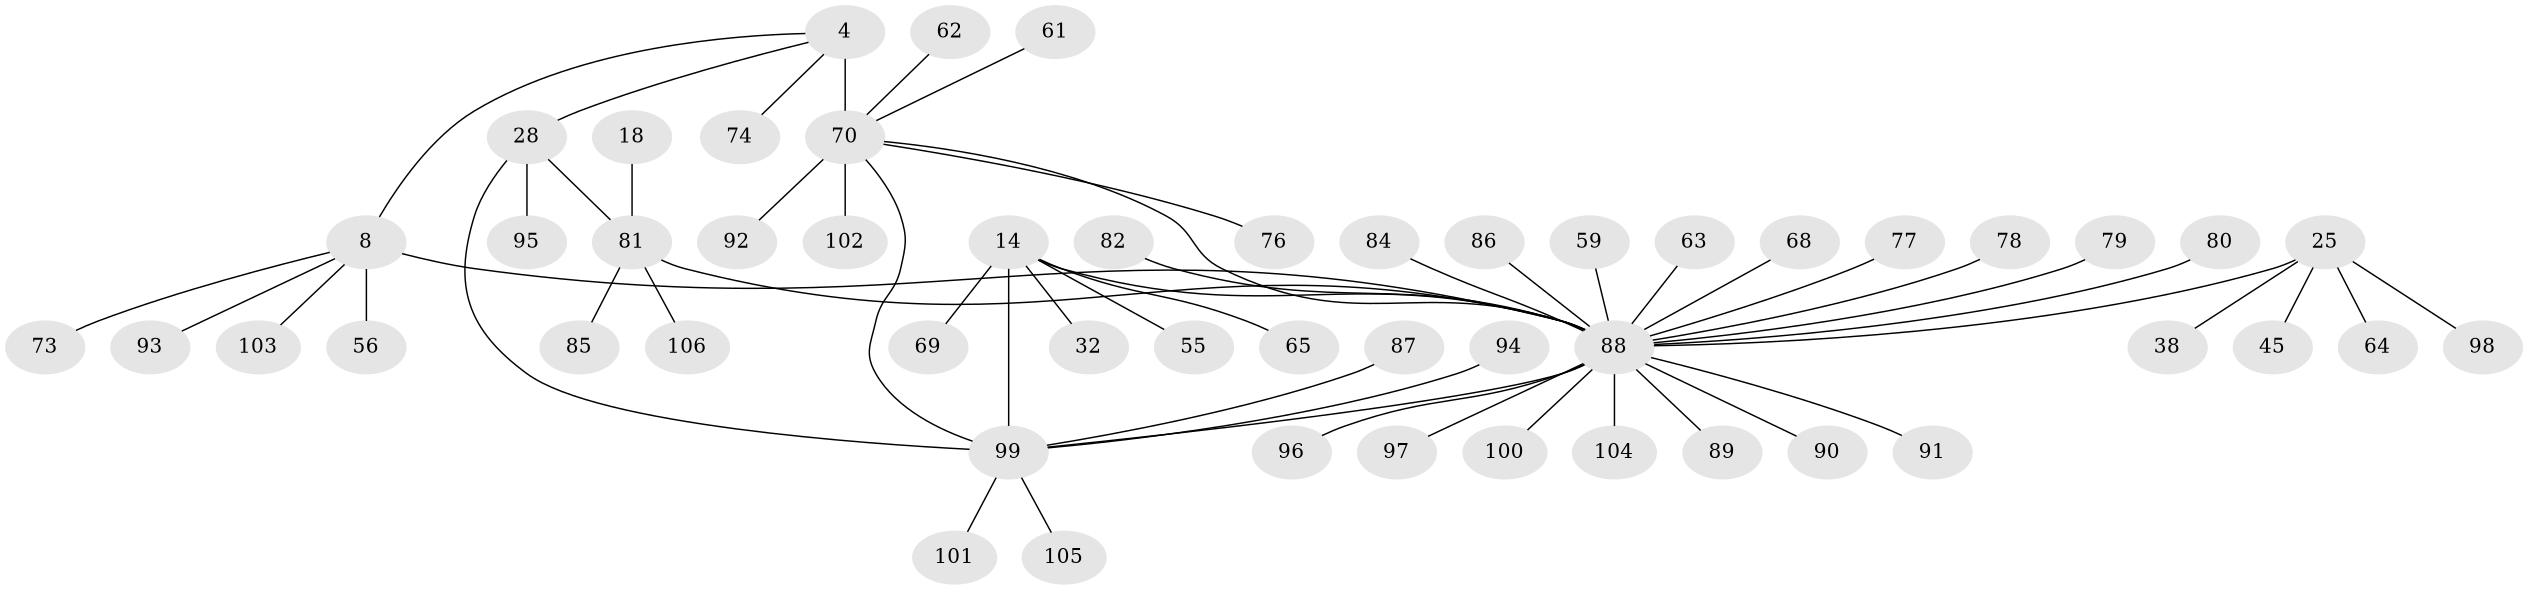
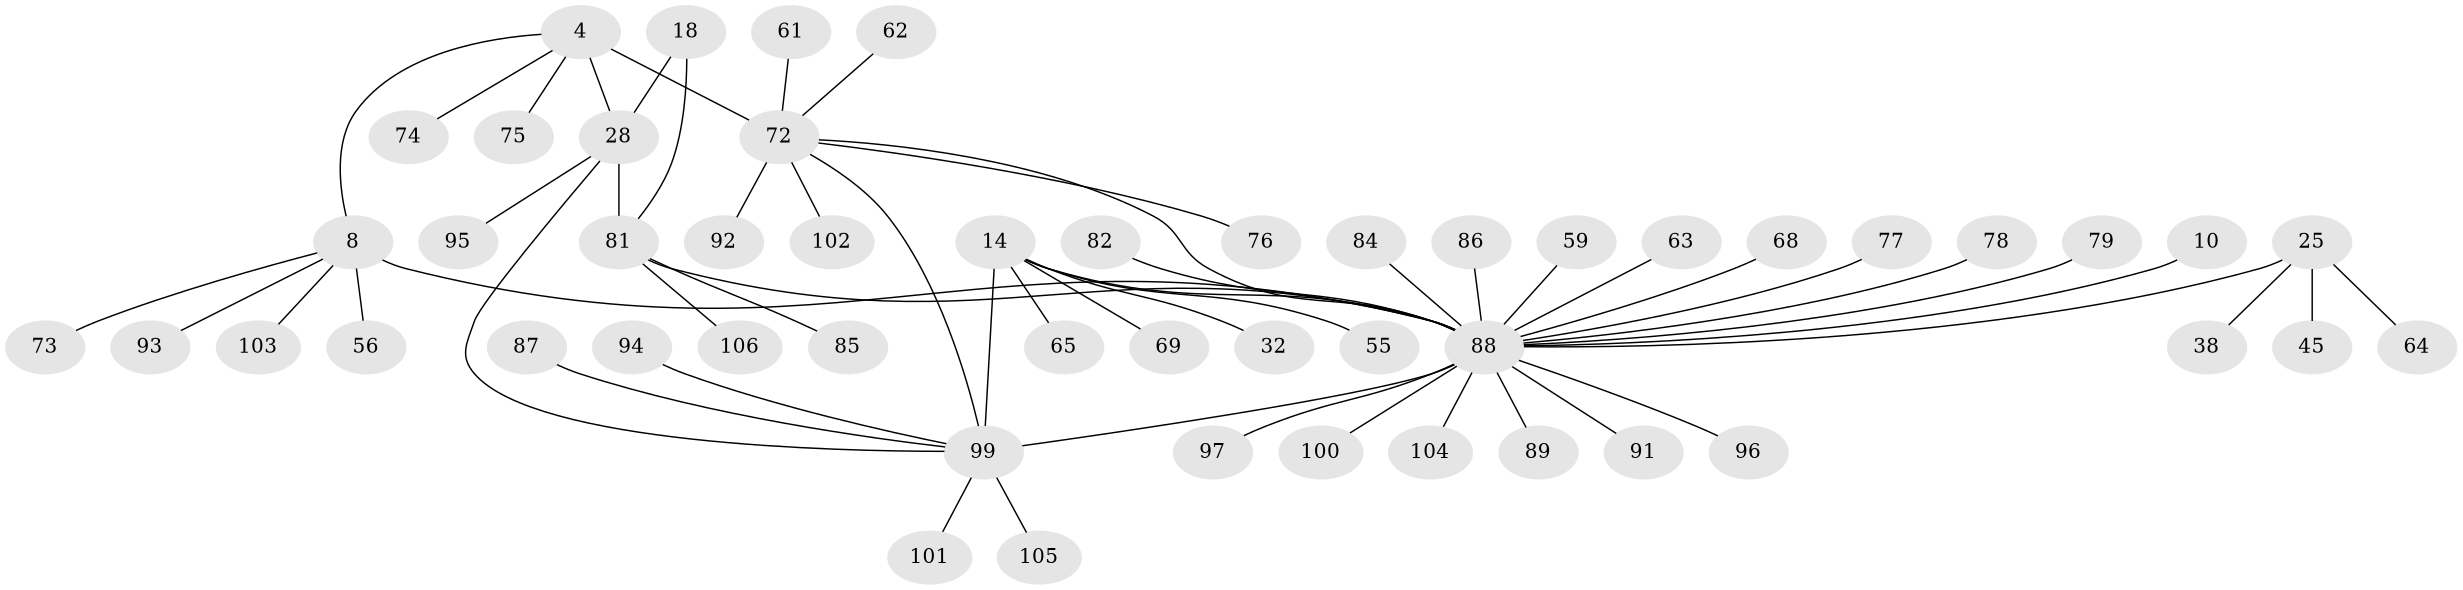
none -> (652, 85)
none -> (514, 137)
(845, 137) -> (779, 137)
(2220, 242) -> (2207, 242)
(2483, 347) -> none
(1828, 453) -> none
